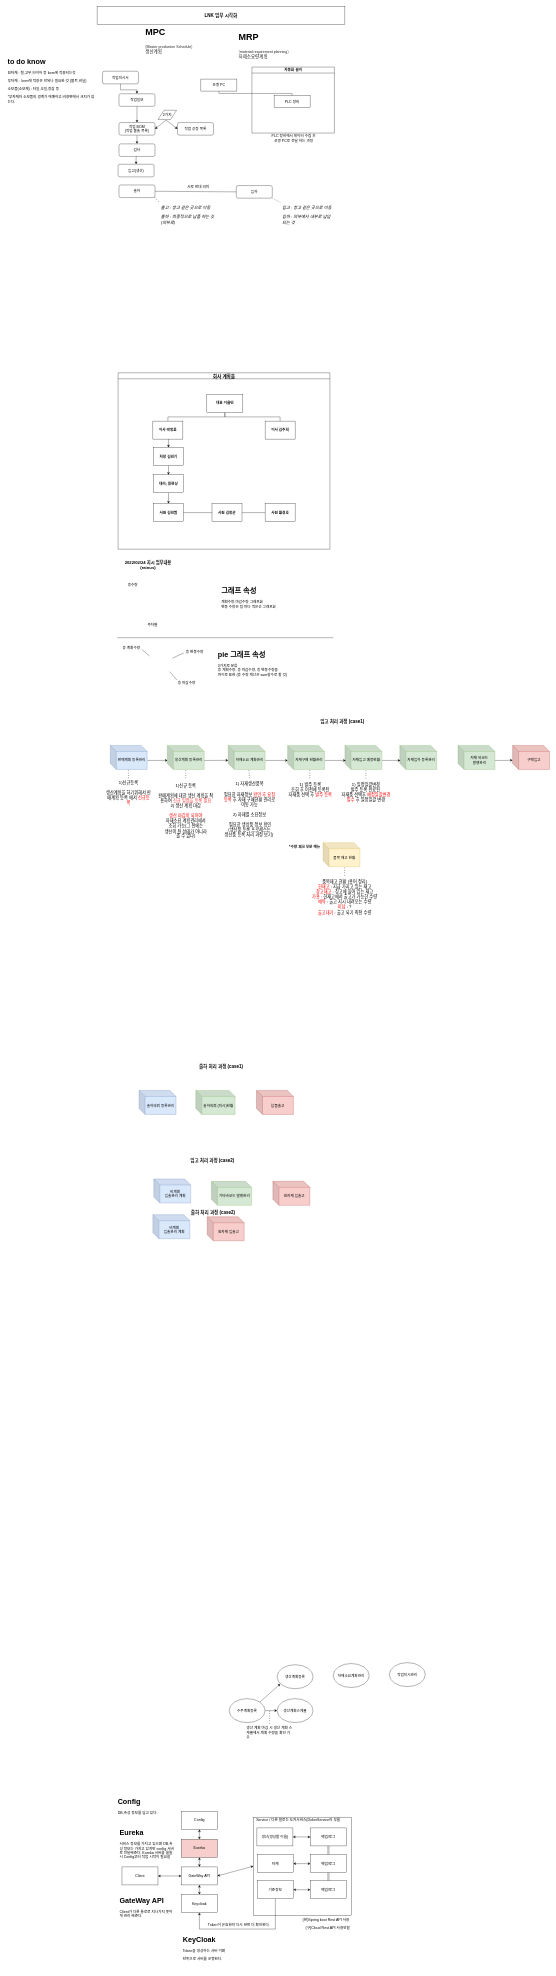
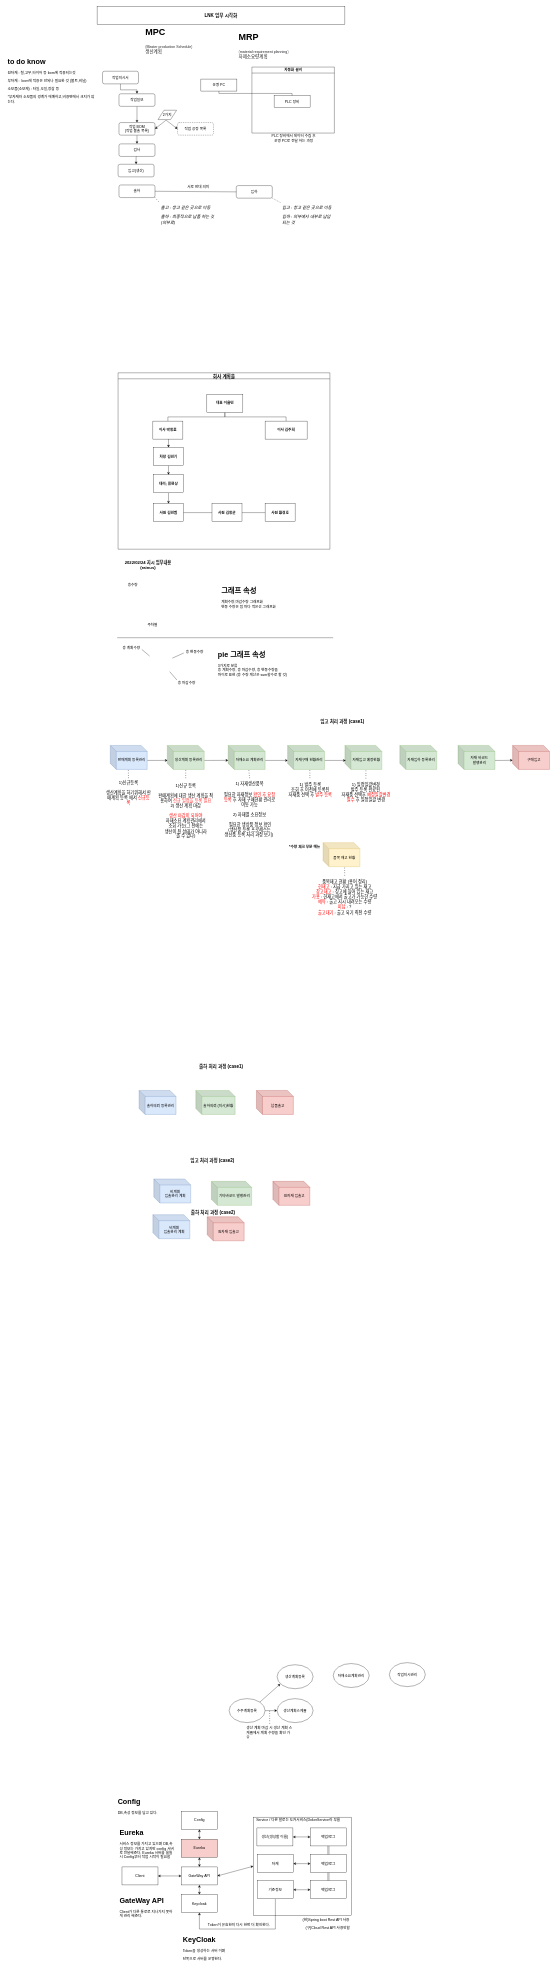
(195, 129) -> (195, 129)
(280, 430) -> (286, 430)
(397, 760) -> none
